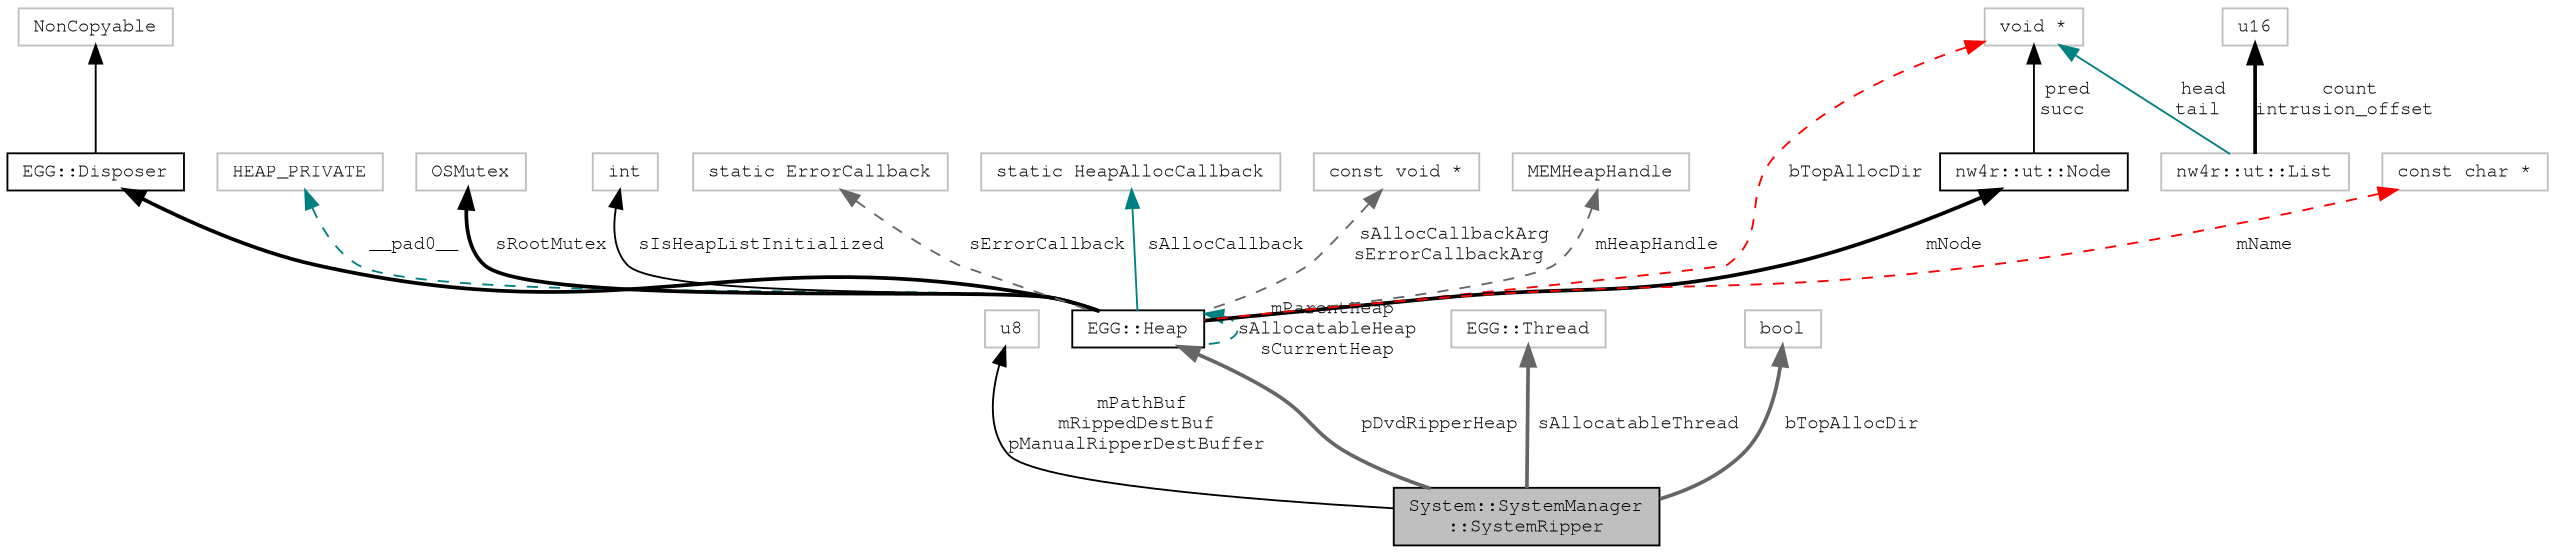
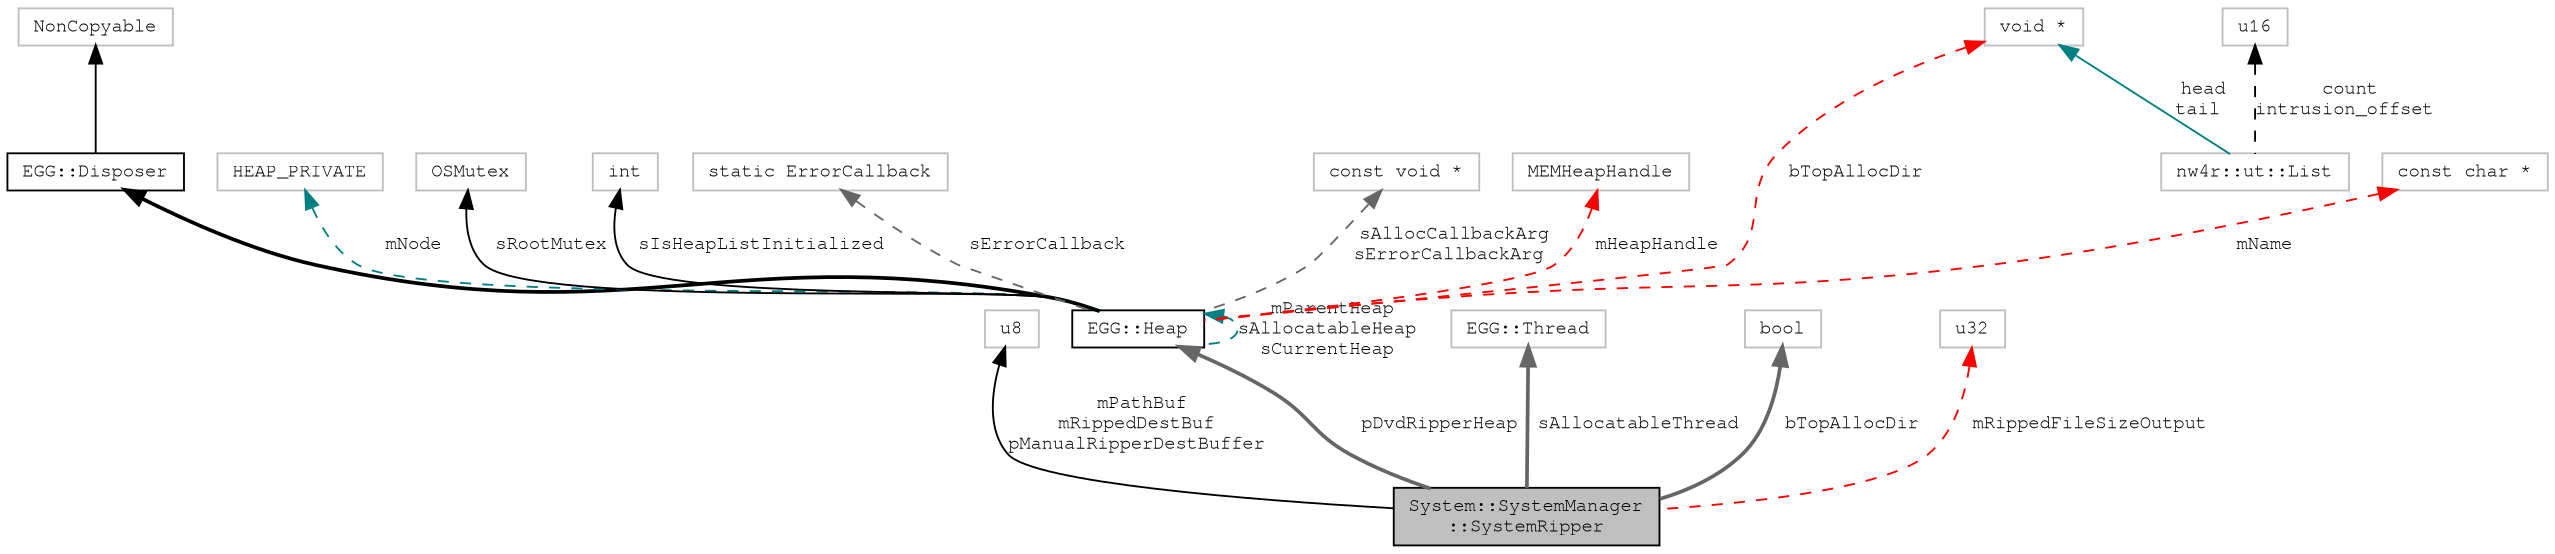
(2255, 109) -> (2255, 109)
(1131, 172) -> none
(2034, 172) -> none
(409, 244) -> (409, 244)
(1519, 277) -> (1519, 277)
(761, 293) -> (761, 293)
none -> (1973, 329)
